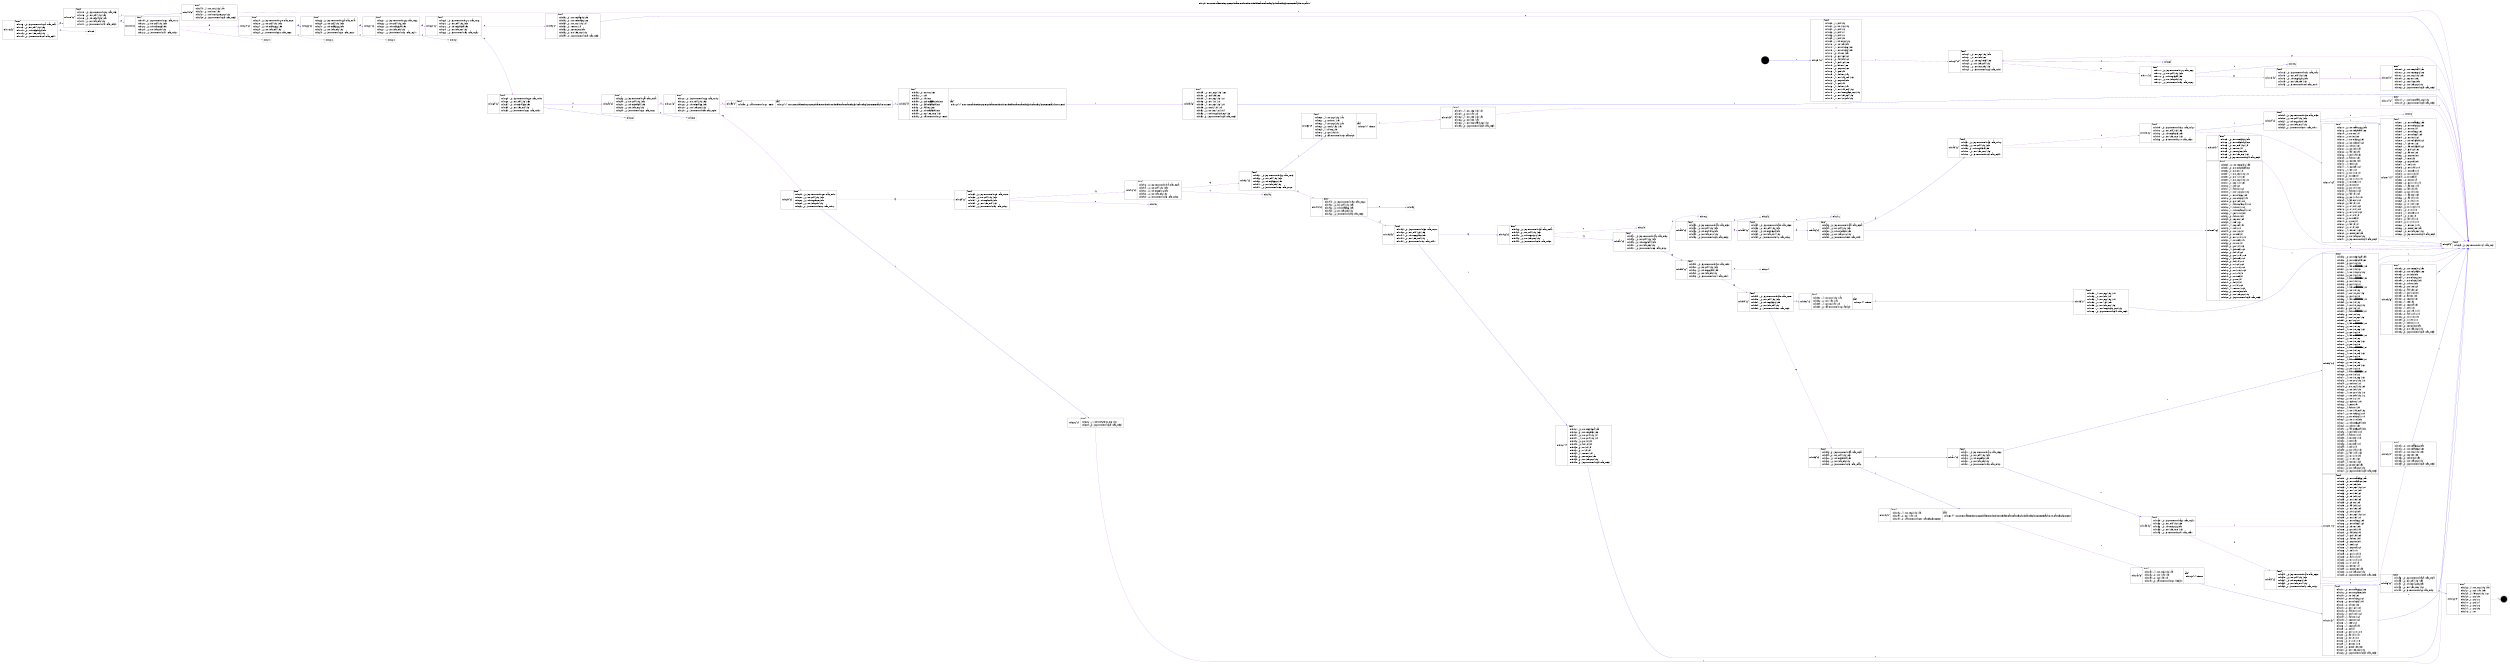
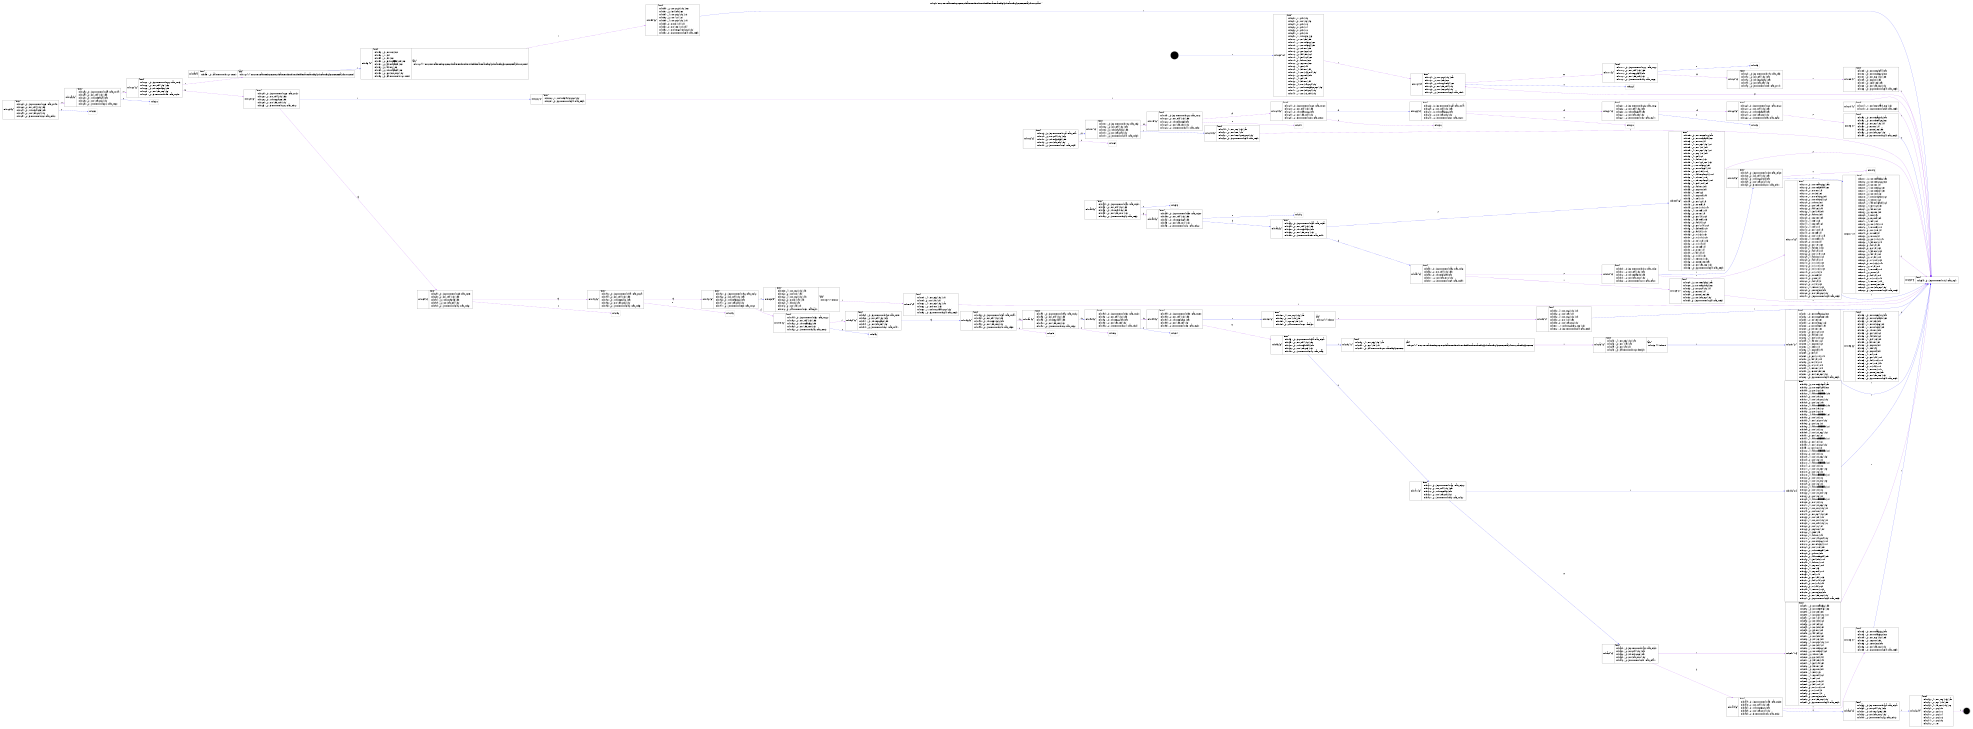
(500, 62) -> none
(1584, 445) -> none
